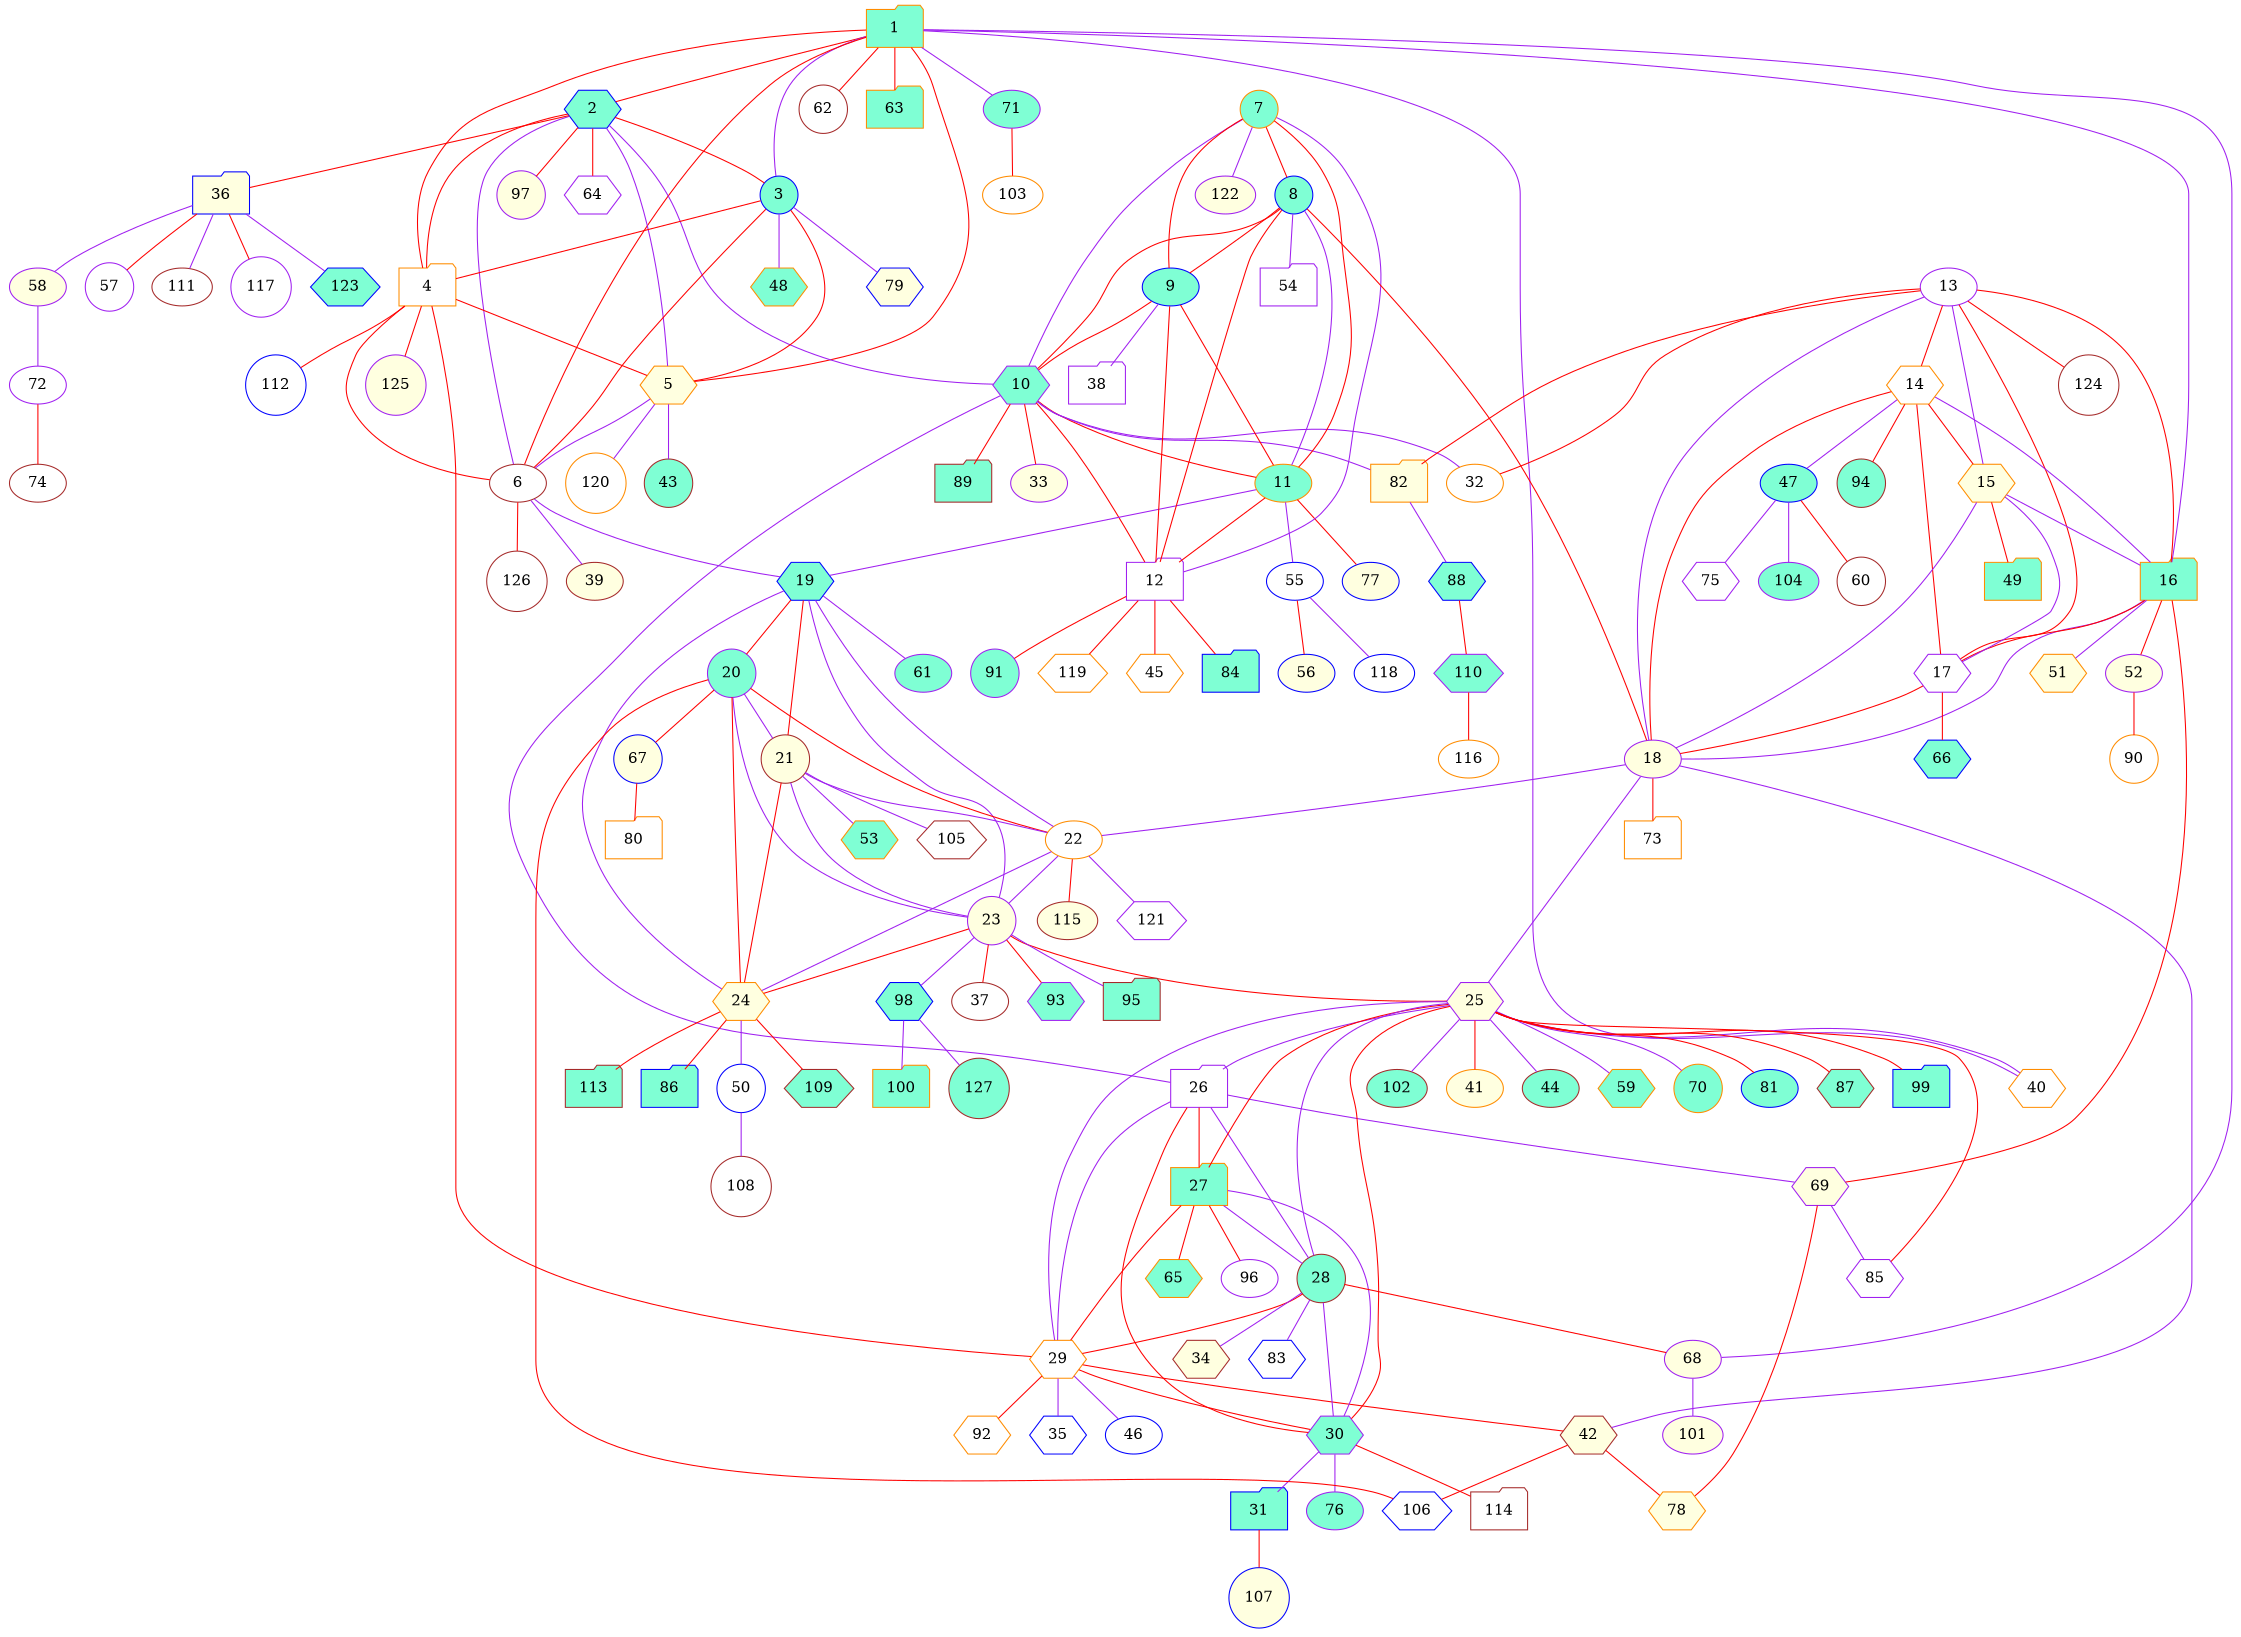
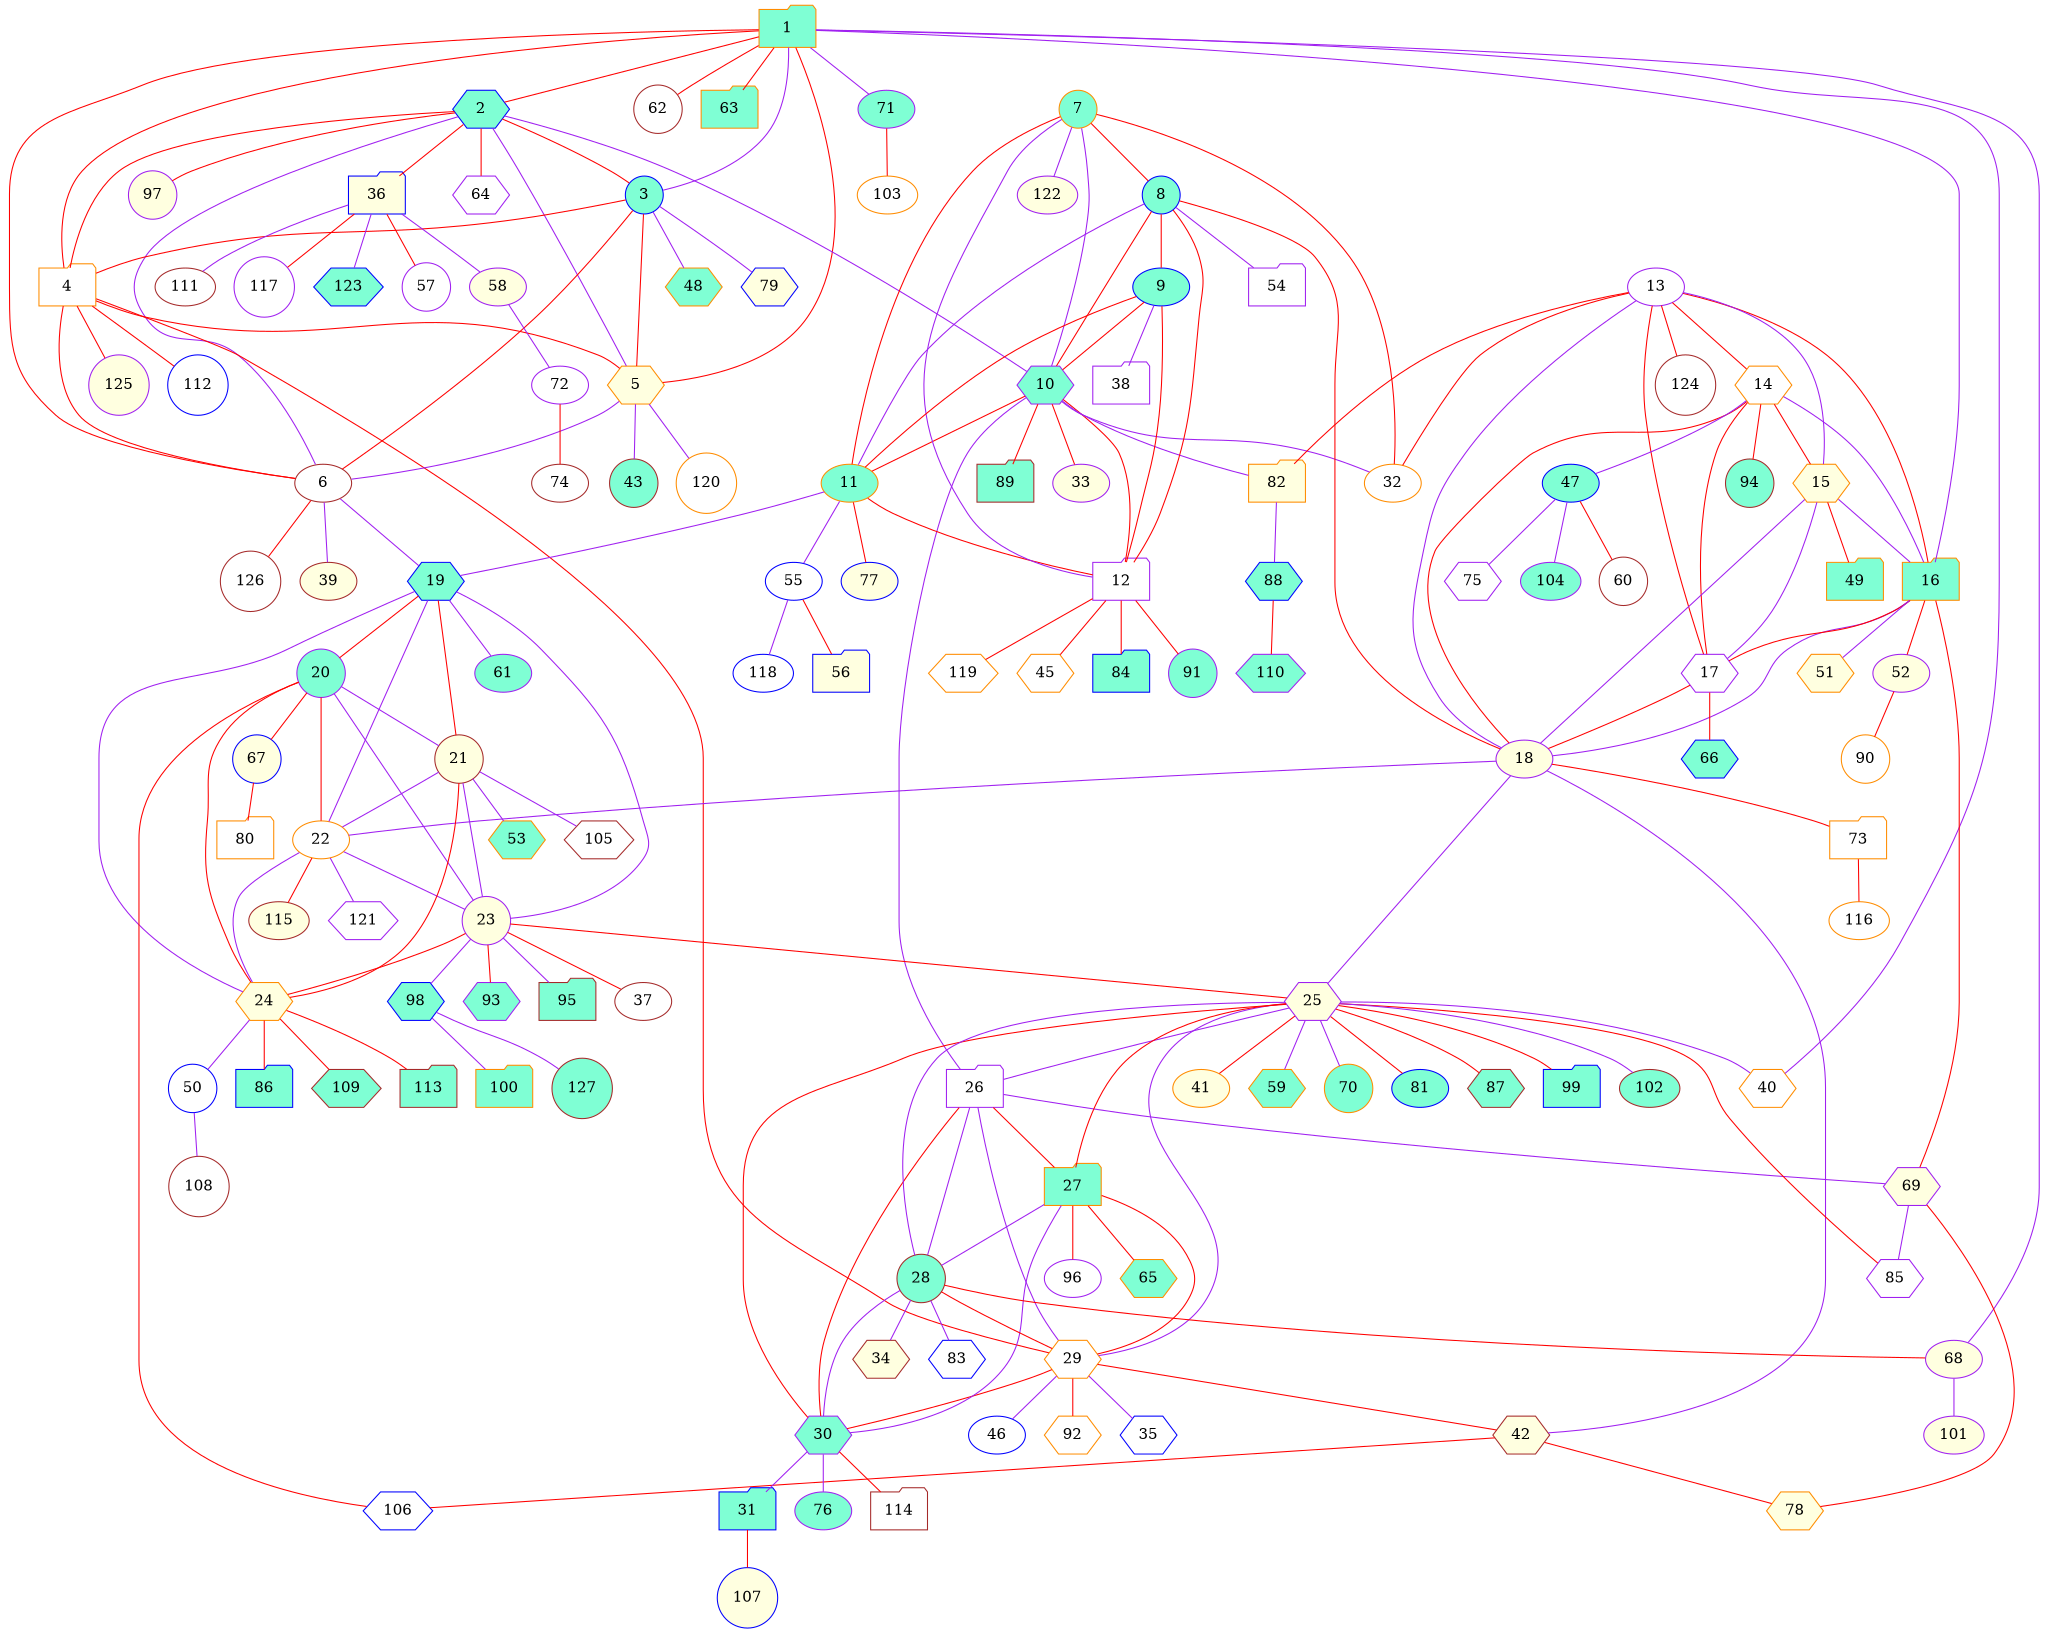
(1181, 181) -> (1323, 227)
(1306, 673) -> (841, 673)
(1469, 716) -> (1859, 880)
(1551, 1088) -> none
